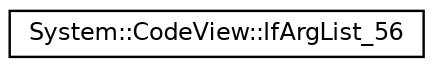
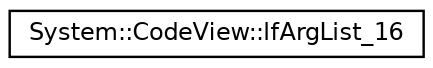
(217, 34) -> (217, 34)
